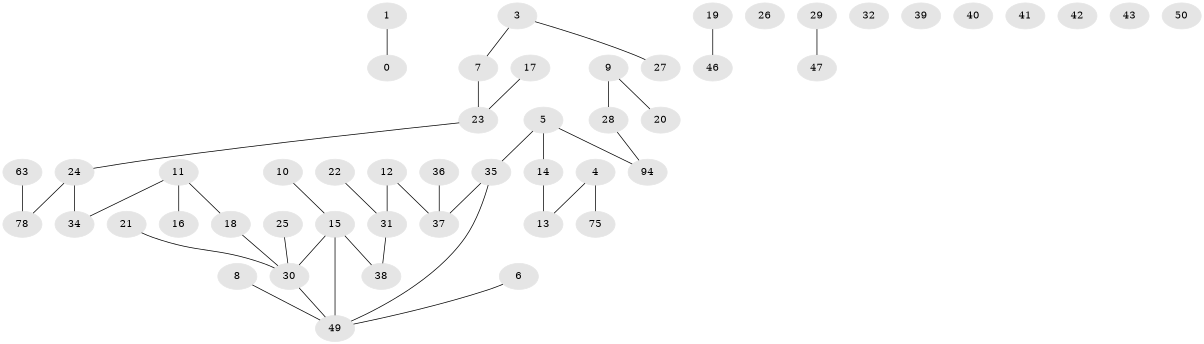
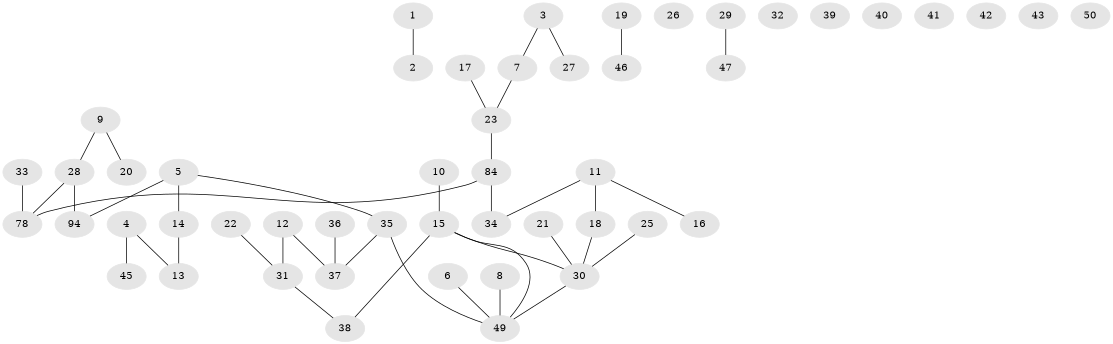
(387, 68) -> (413, 68)
(22, 172) -> (22, 172)
(75, 172) -> (491, 172)
none -> (49, 198)
(596, 224) -> (127, 276)
